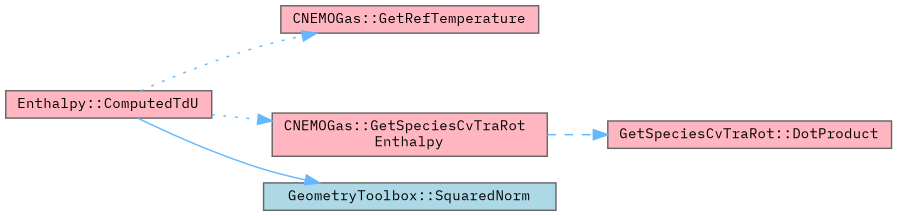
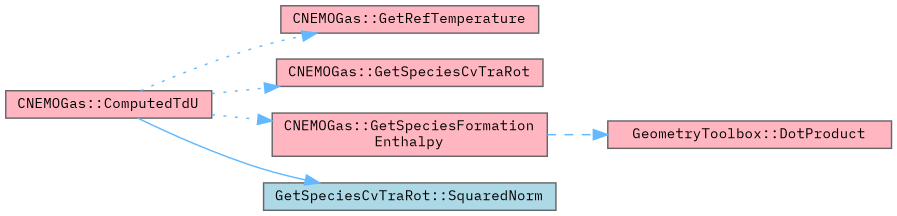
none -> (410, 73)
(109, 104) -> (109, 104)
(410, 135) -> (410, 135)
(750, 135) -> (750, 135)
(410, 197) -> (410, 197)
